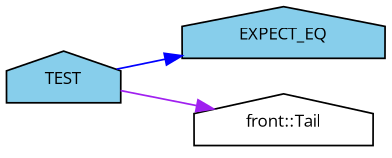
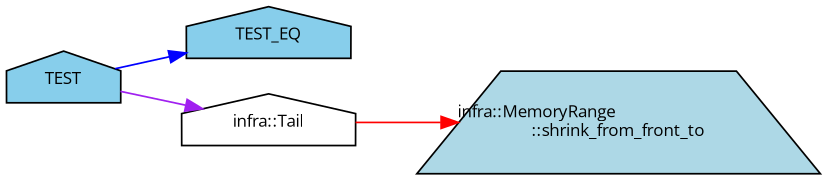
(284, 35) -> (269, 35)
(284, 122) -> (269, 122)
none -> (619, 122)
